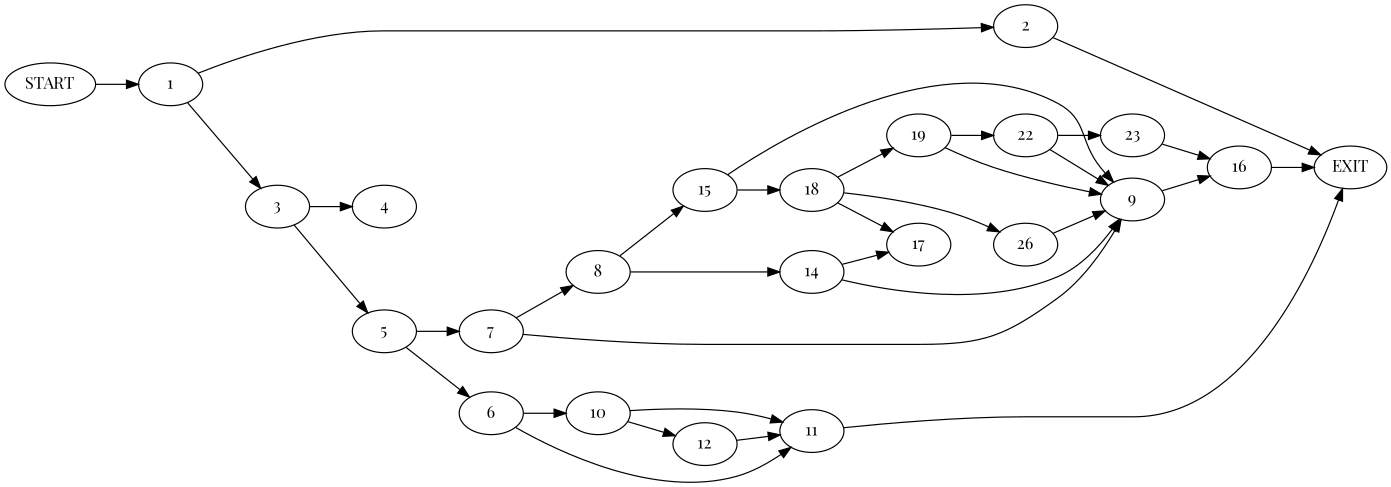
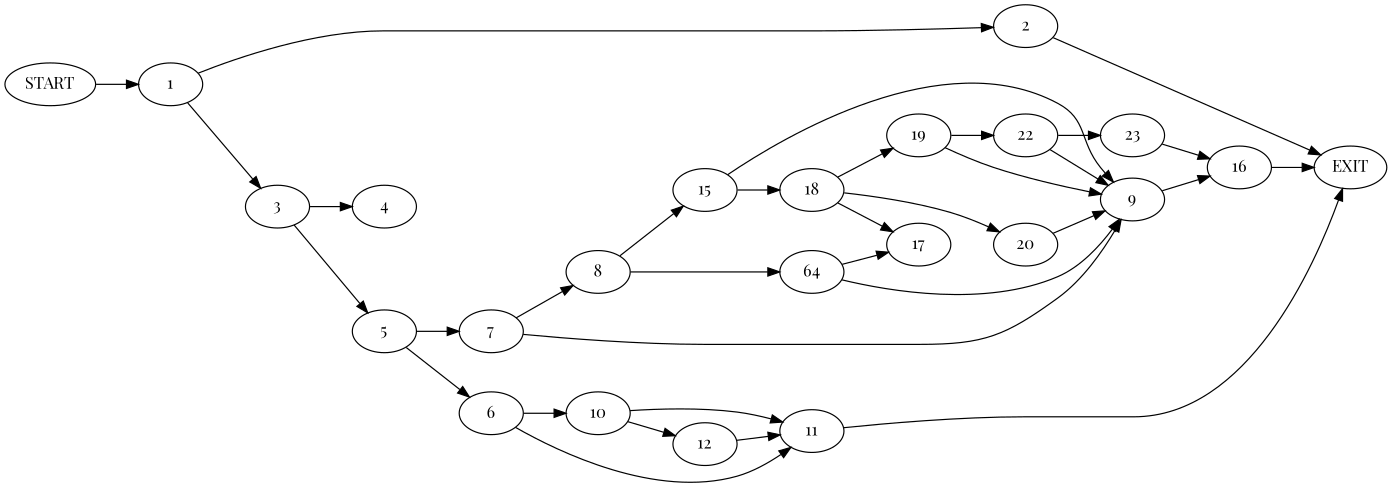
(1026, 245) -> (1026, 245)
(812, 272) -> (812, 272)
